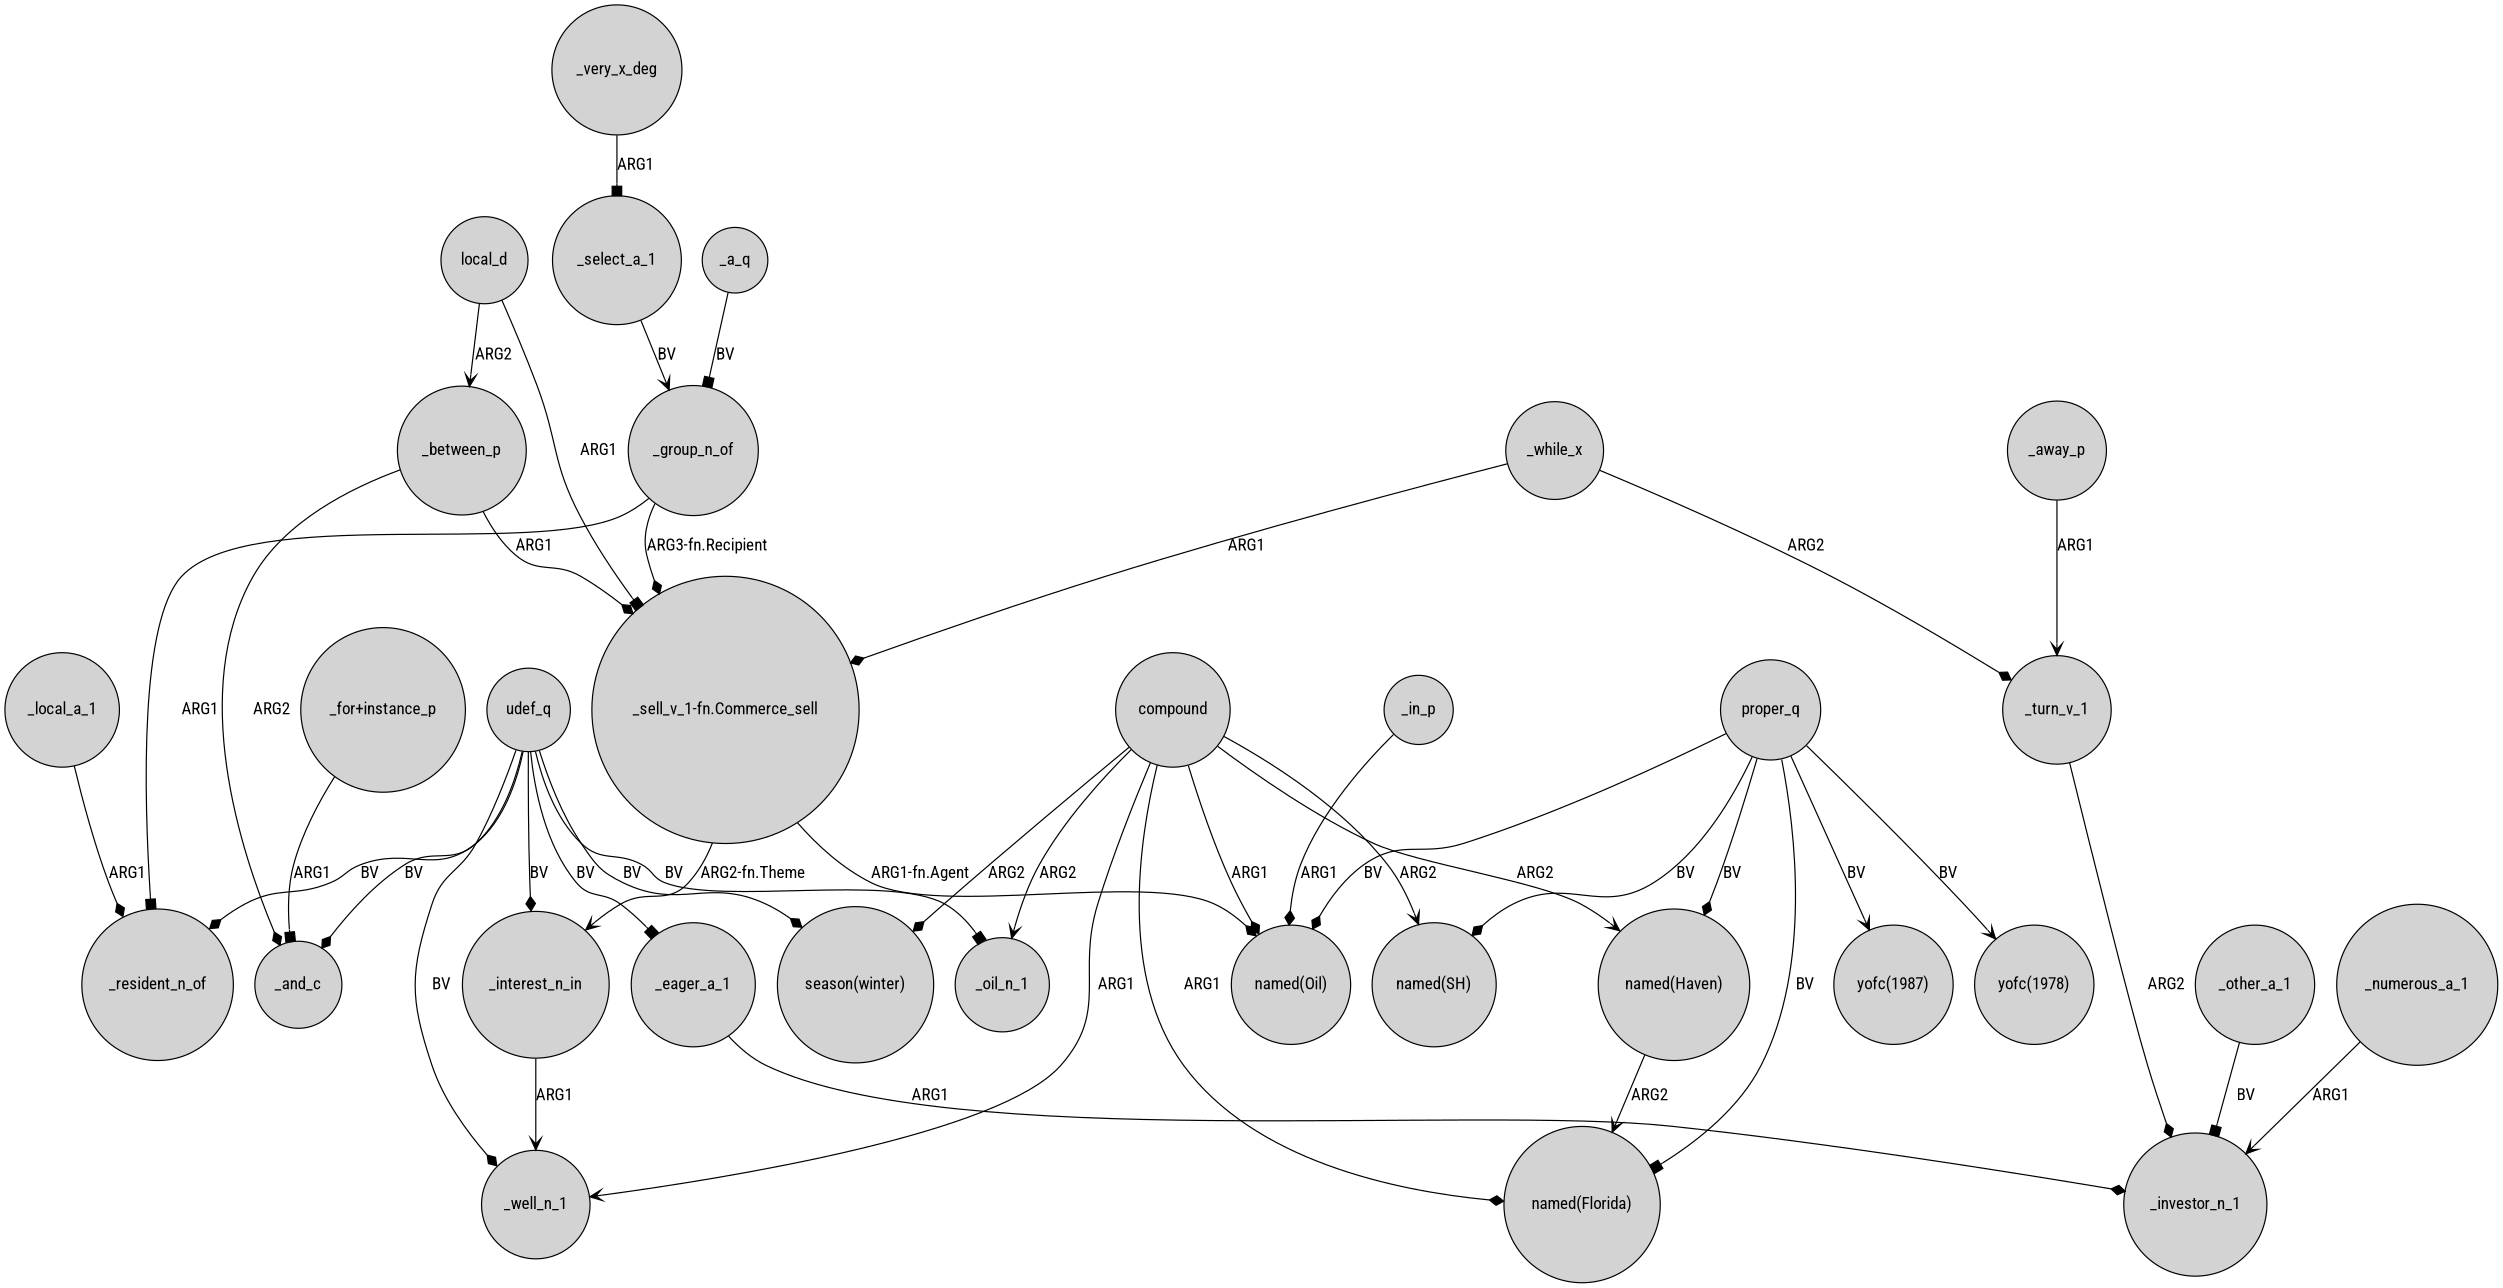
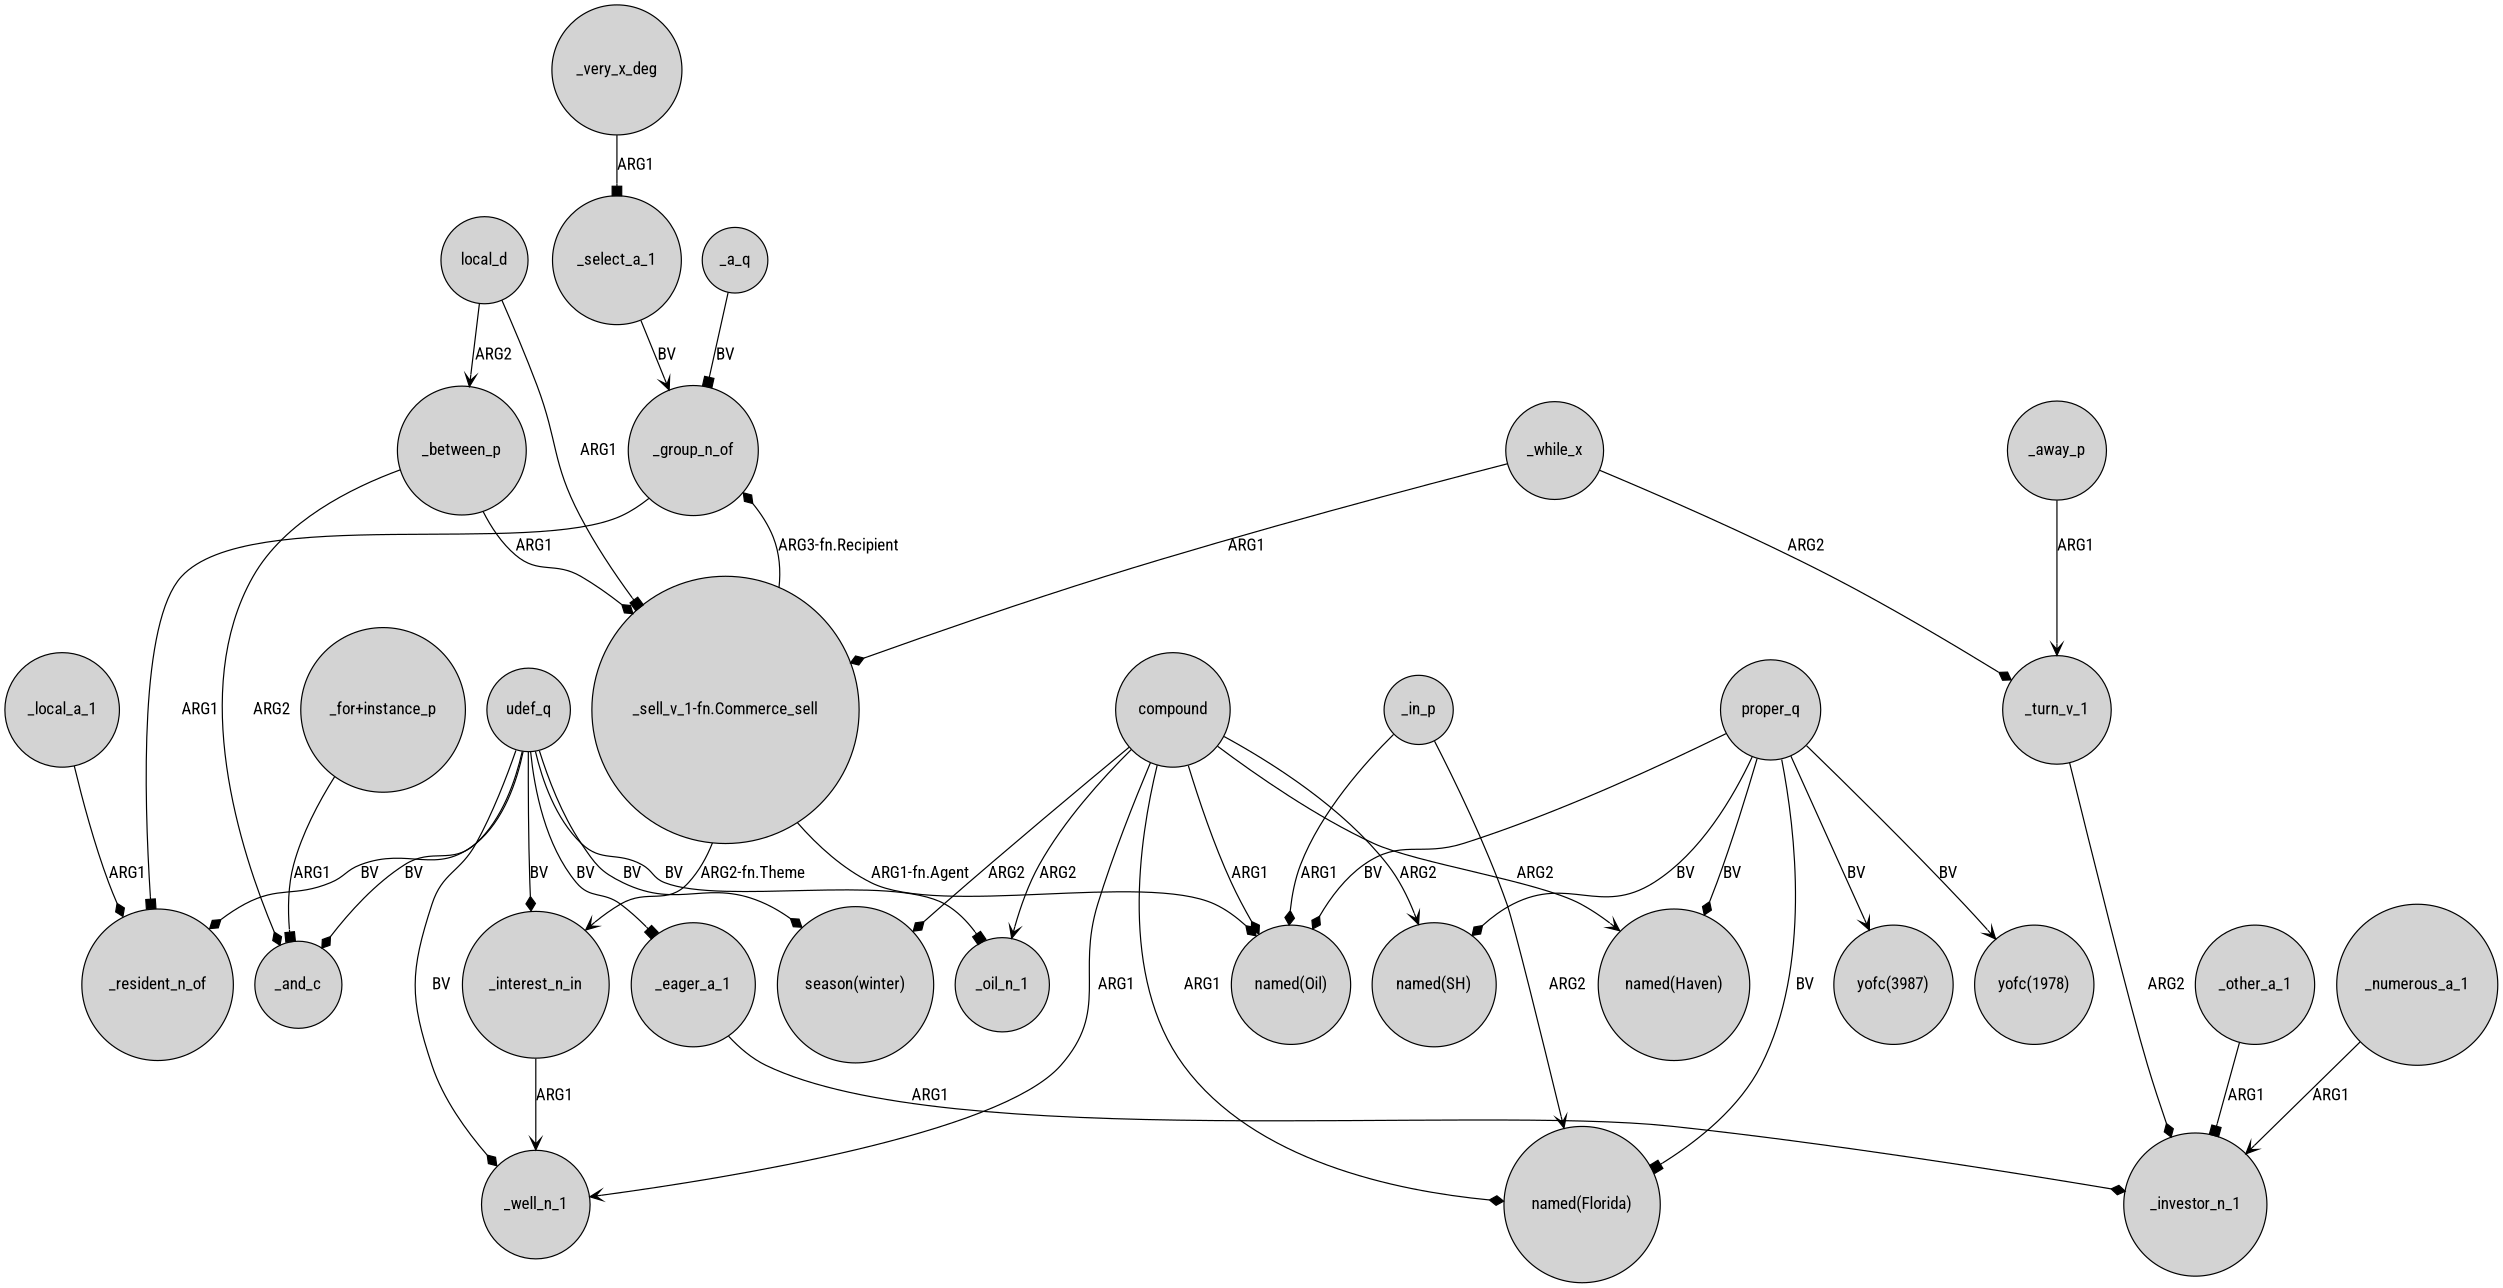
(645, 542) -> (775, 543)
(1893, 985) -> (1893, 985)
(1631, 1088) -> (1513, 924)
(2246, 1096) -> (2246, 1096)
